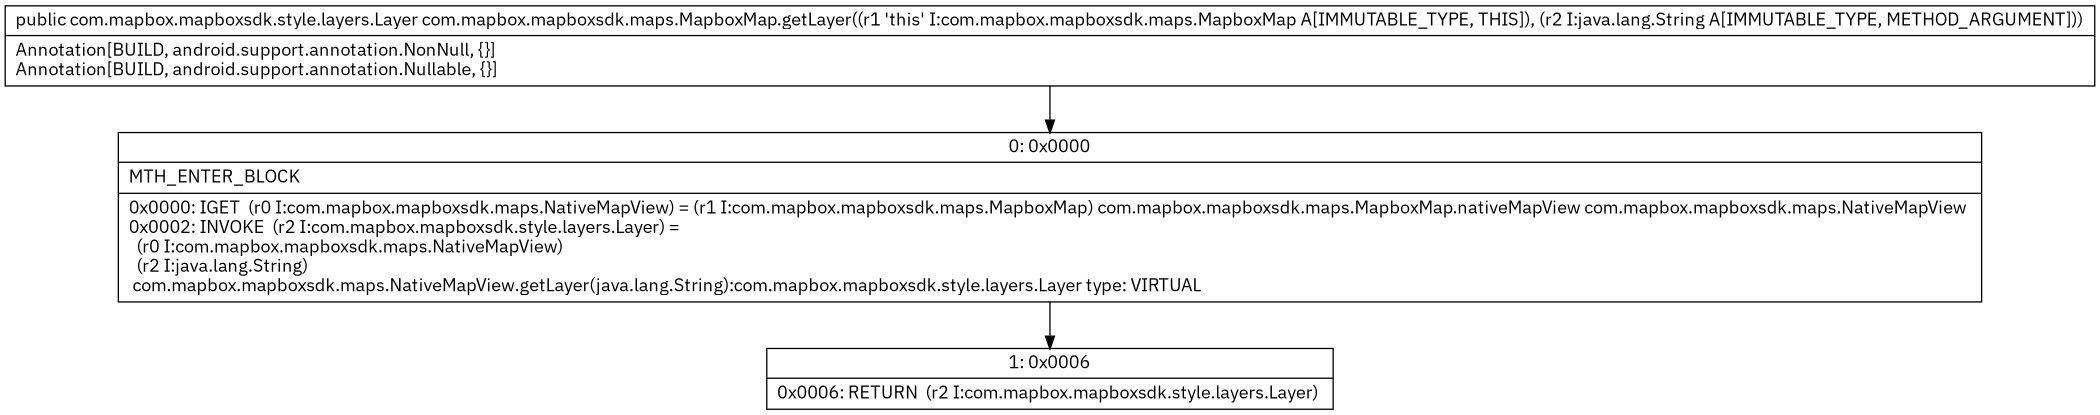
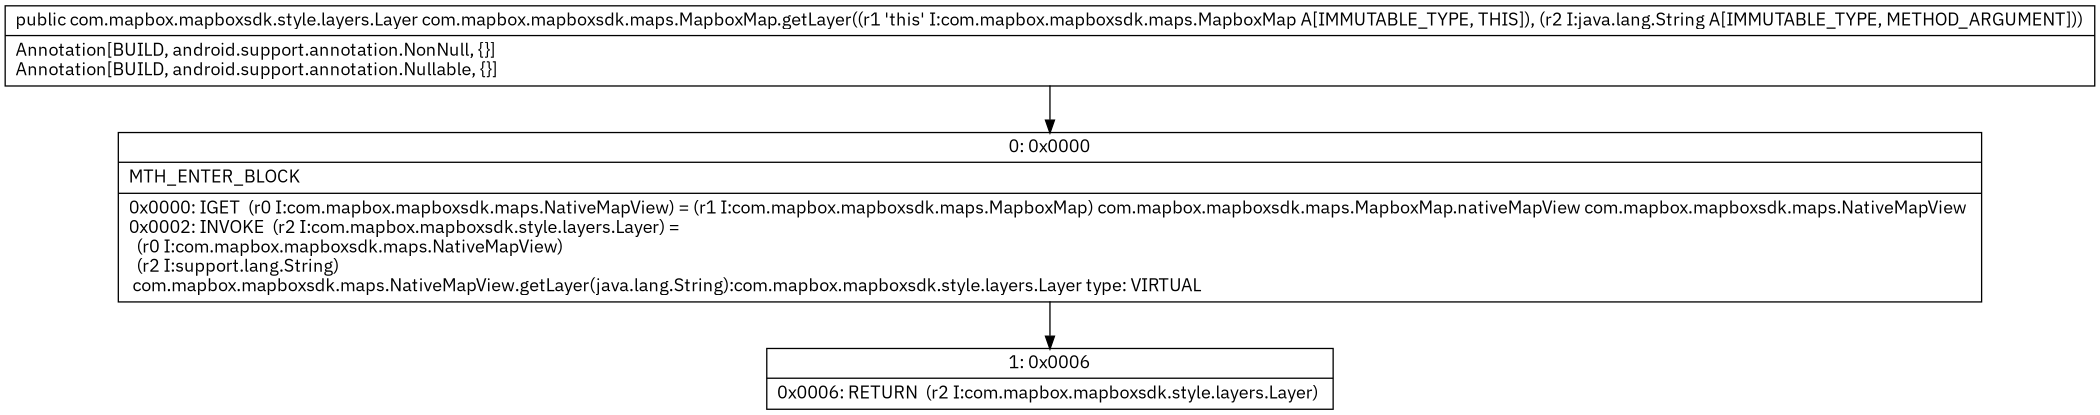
(219, 266) -> (234, 266)
